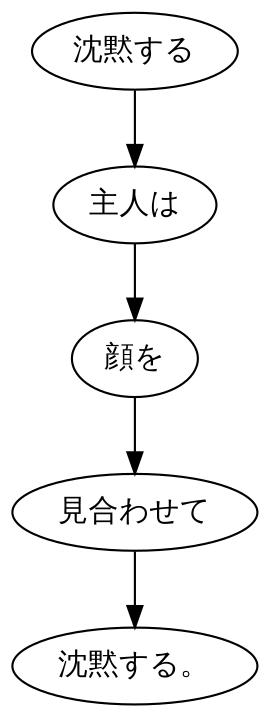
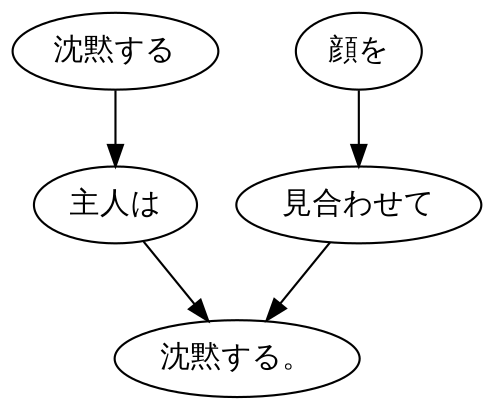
(135, 271) -> (169, 273)
